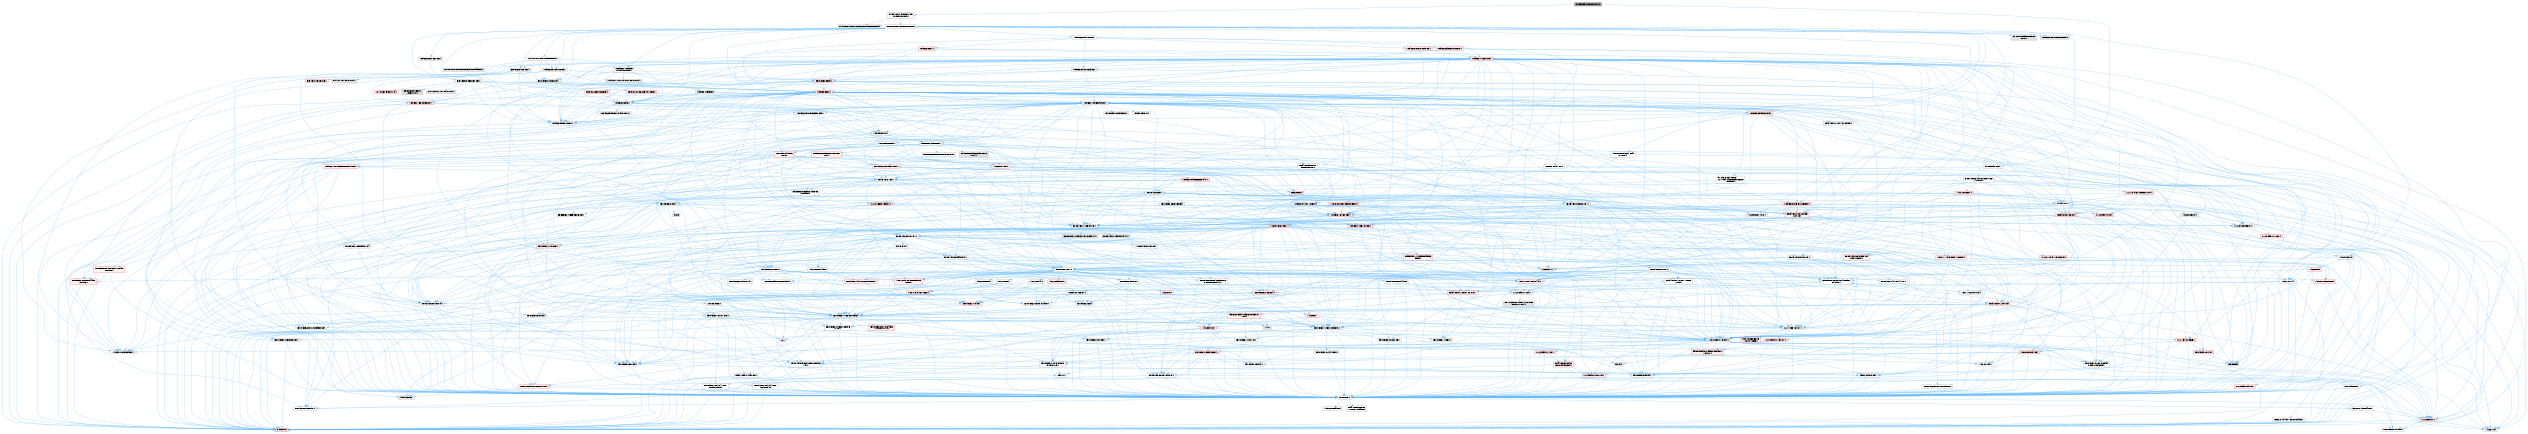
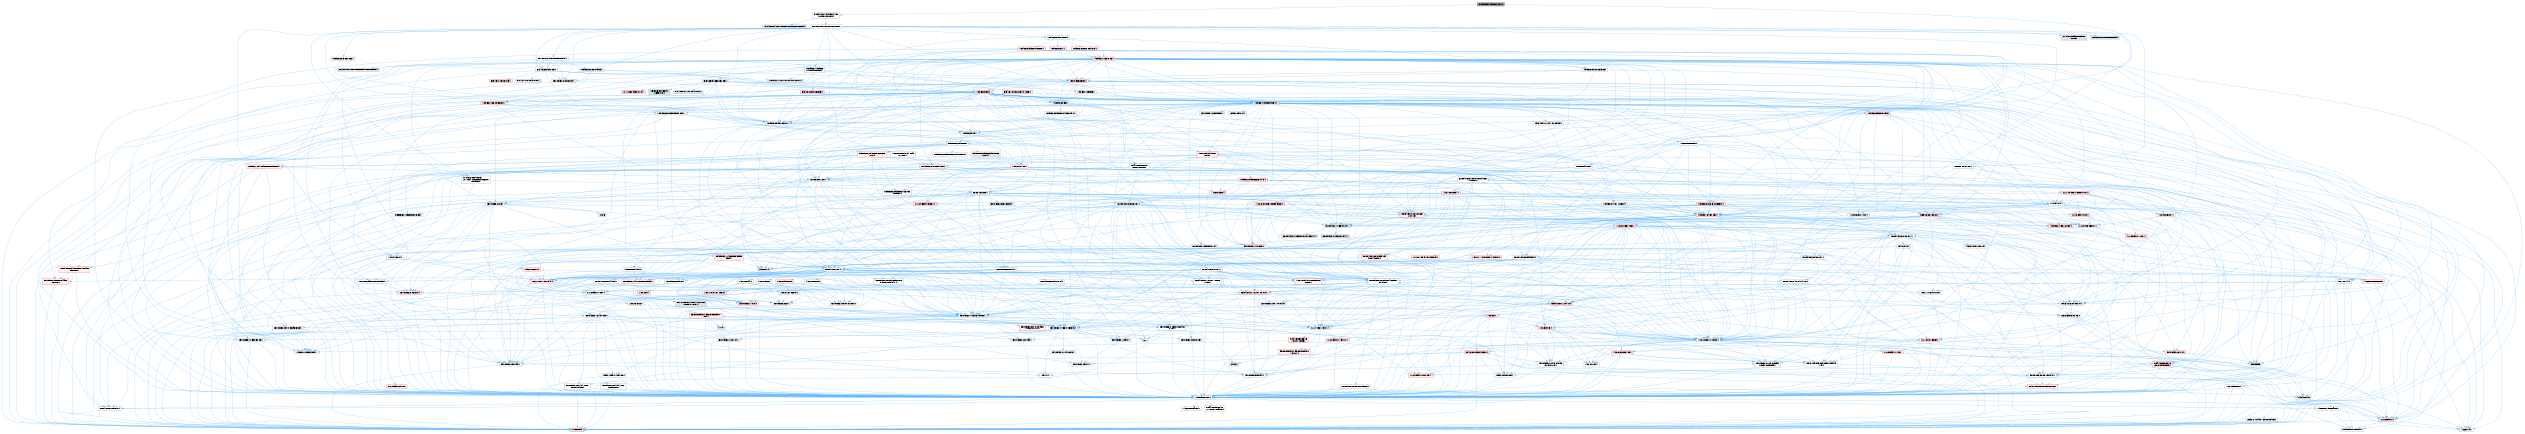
(2315, 270) -> (532, 270)
none -> (1273, 304)
(1345, 398) -> (1203, 398)
